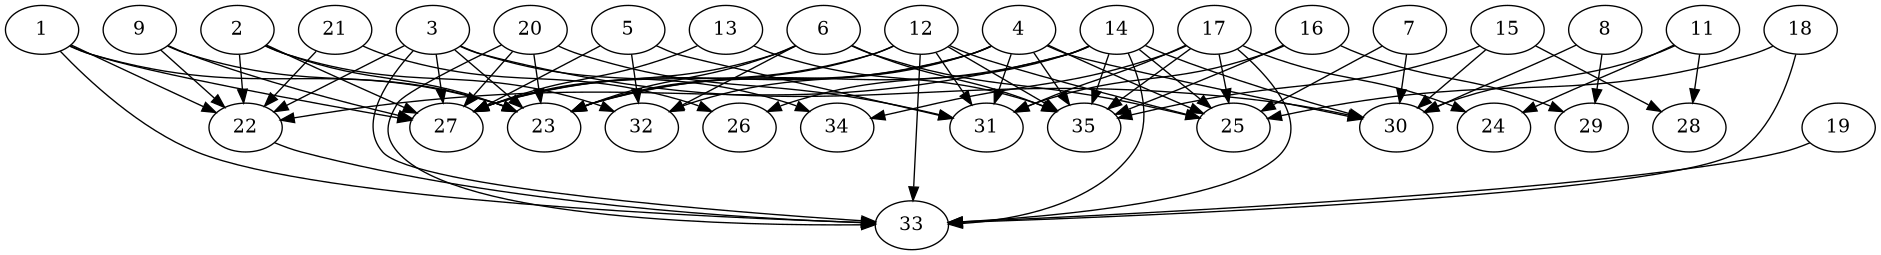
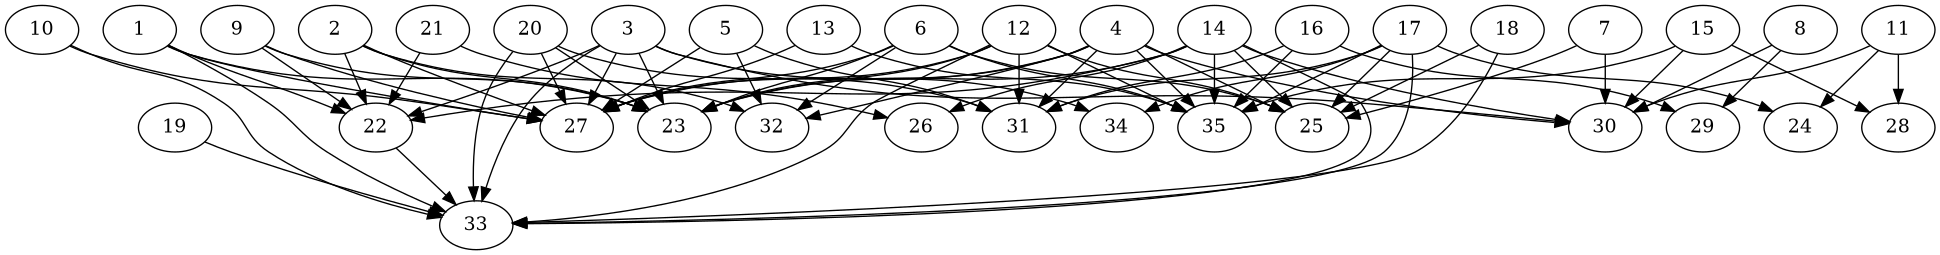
none -> (42, 30)
